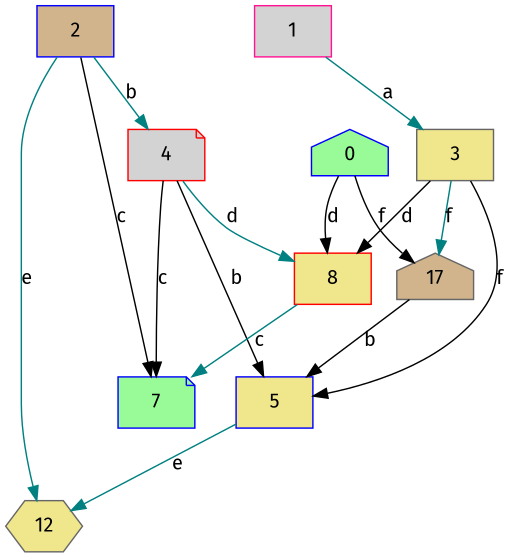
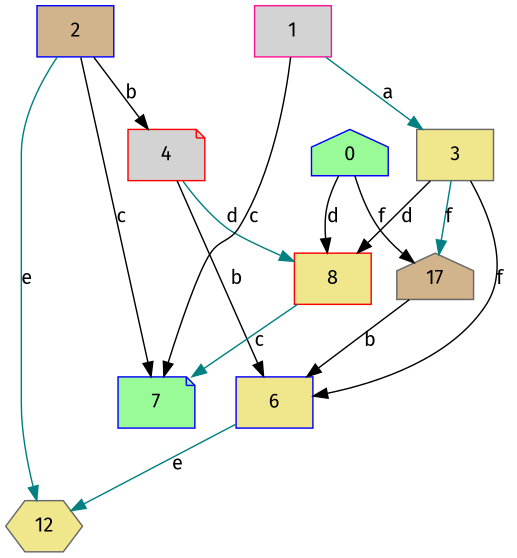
(117, 87) -> (117, 87)
(158, 271) -> (245, 217)
(274, 402) -> (274, 402)
